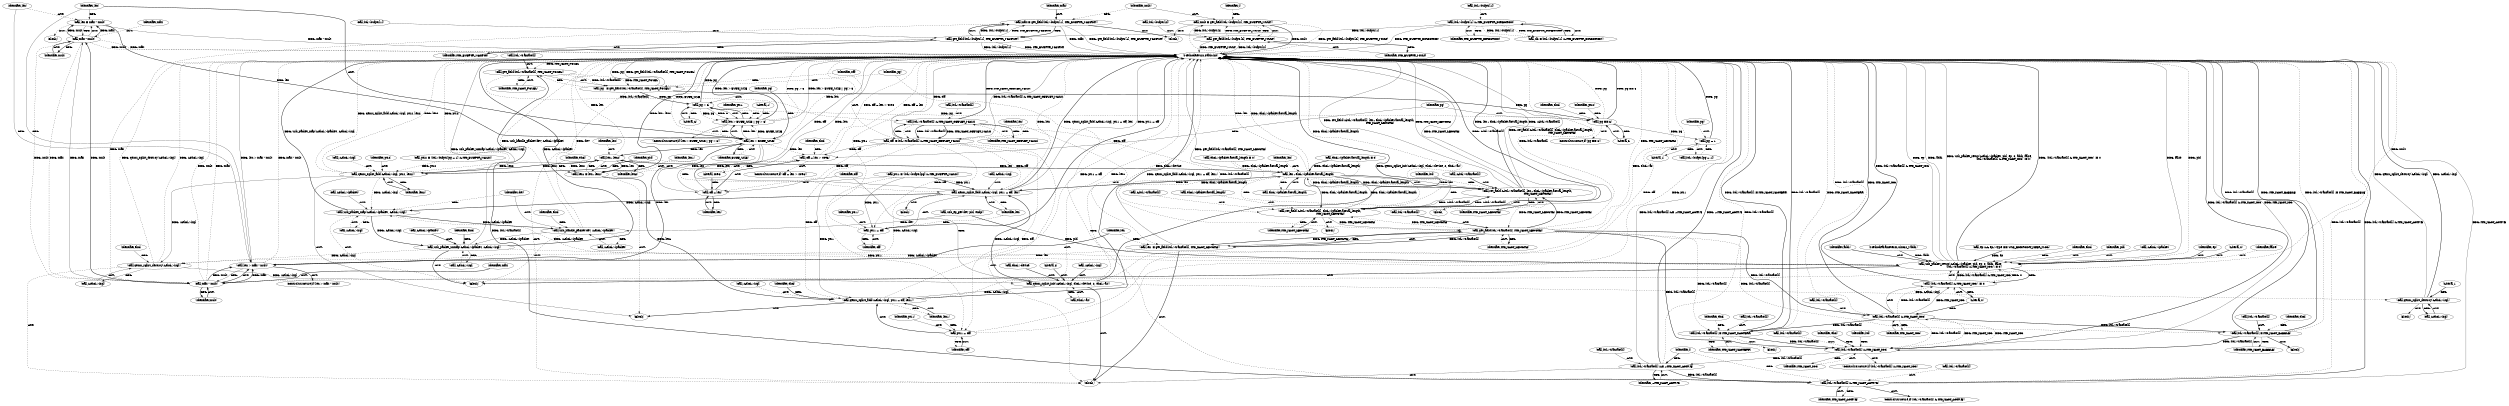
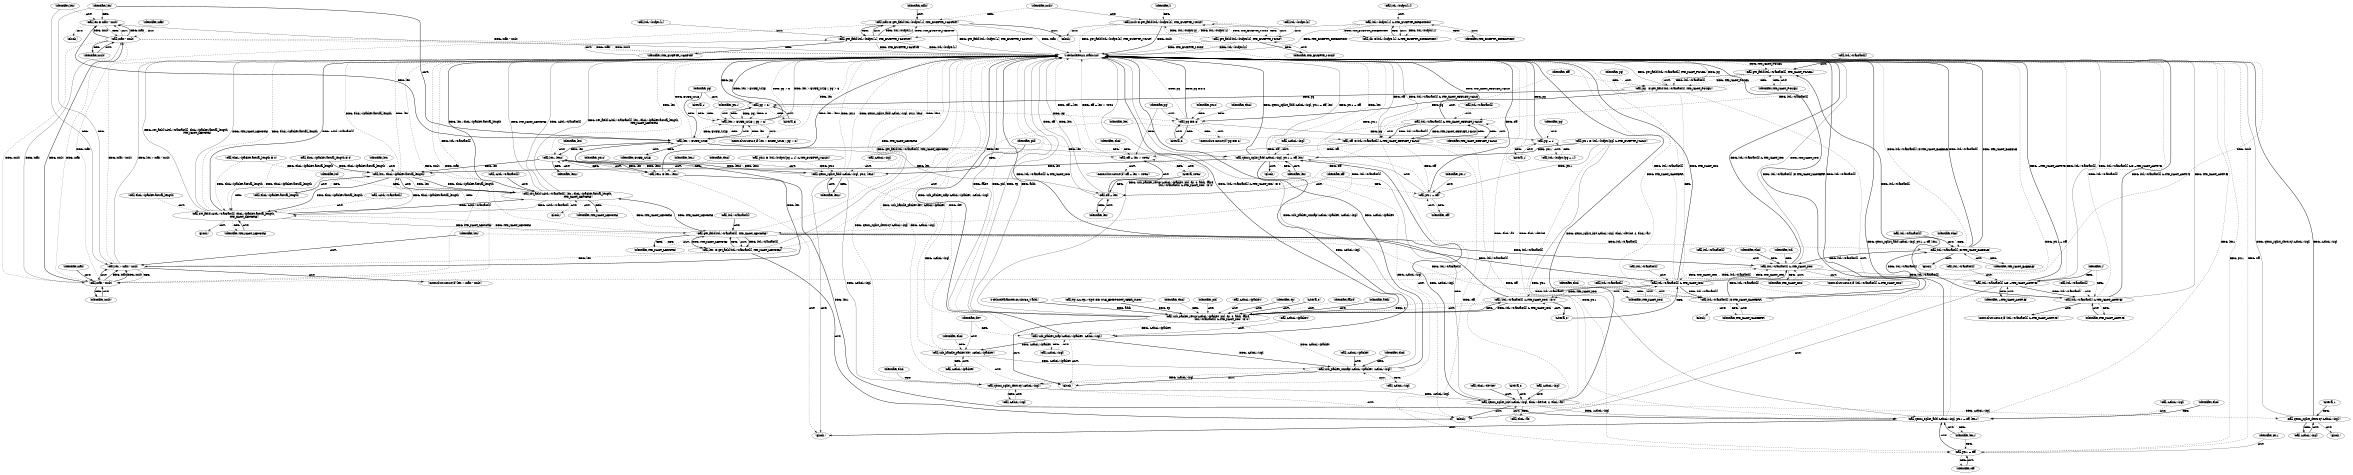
(1092, 186) -> (849, 169)
(962, 213) -> none
